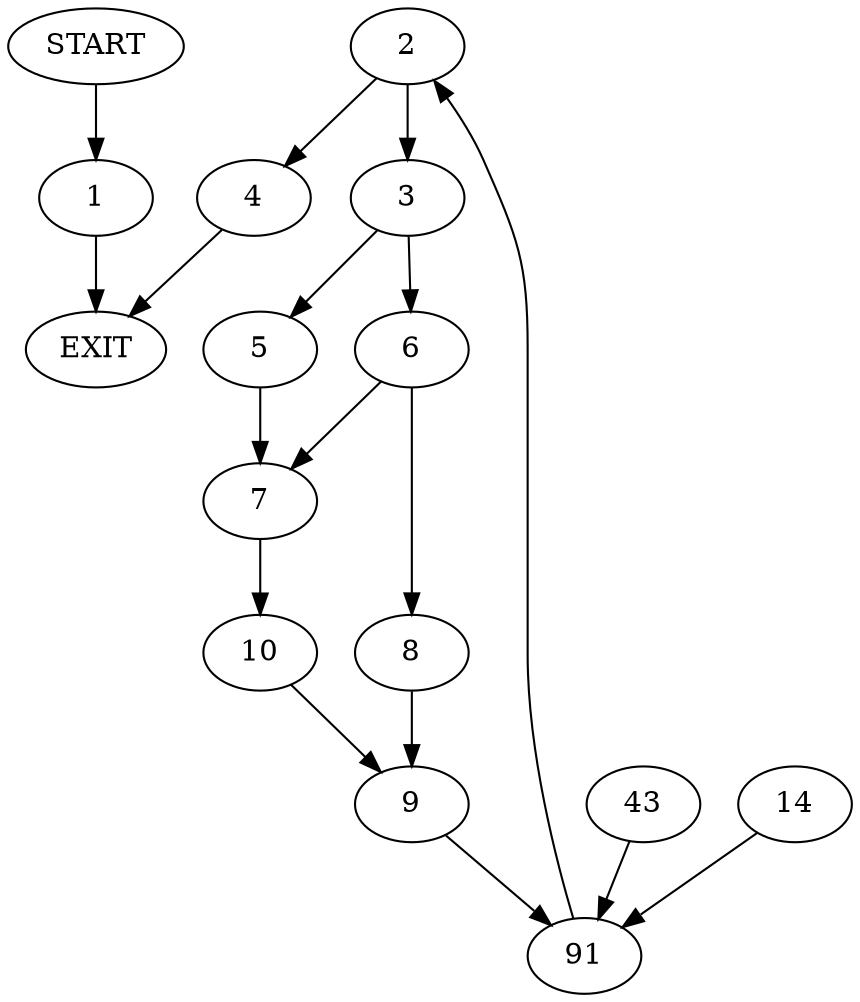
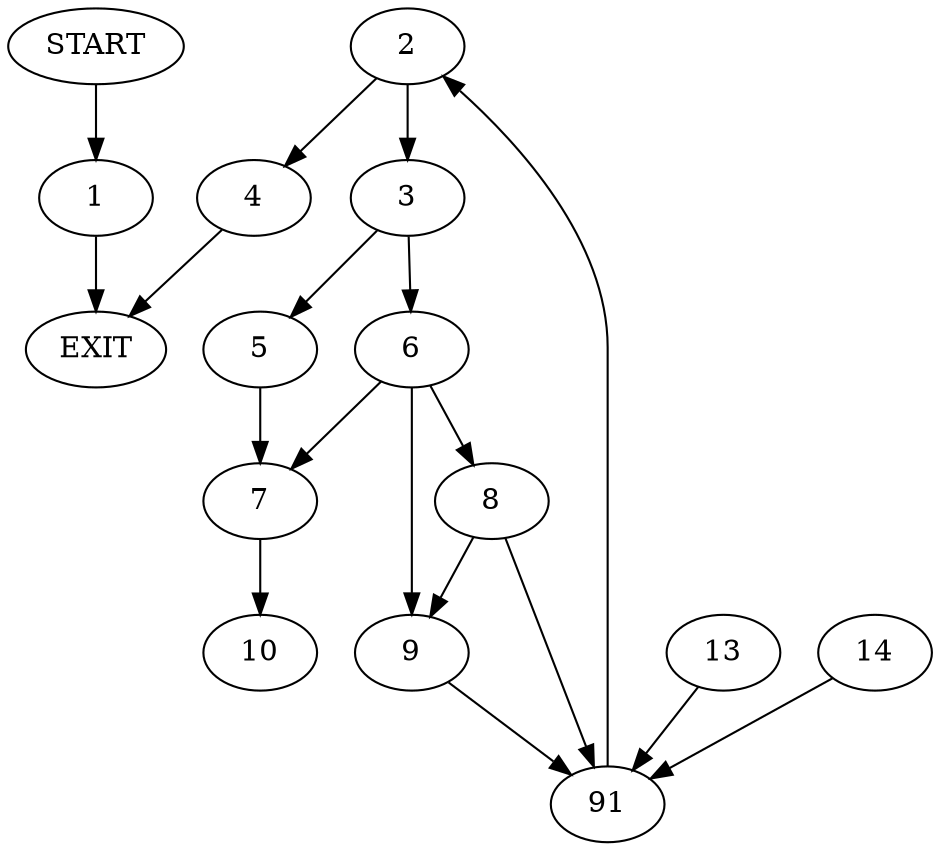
none -> (546, 642)
(328, 721) -> (412, 490)
(643, 804) -> (723, 653)
